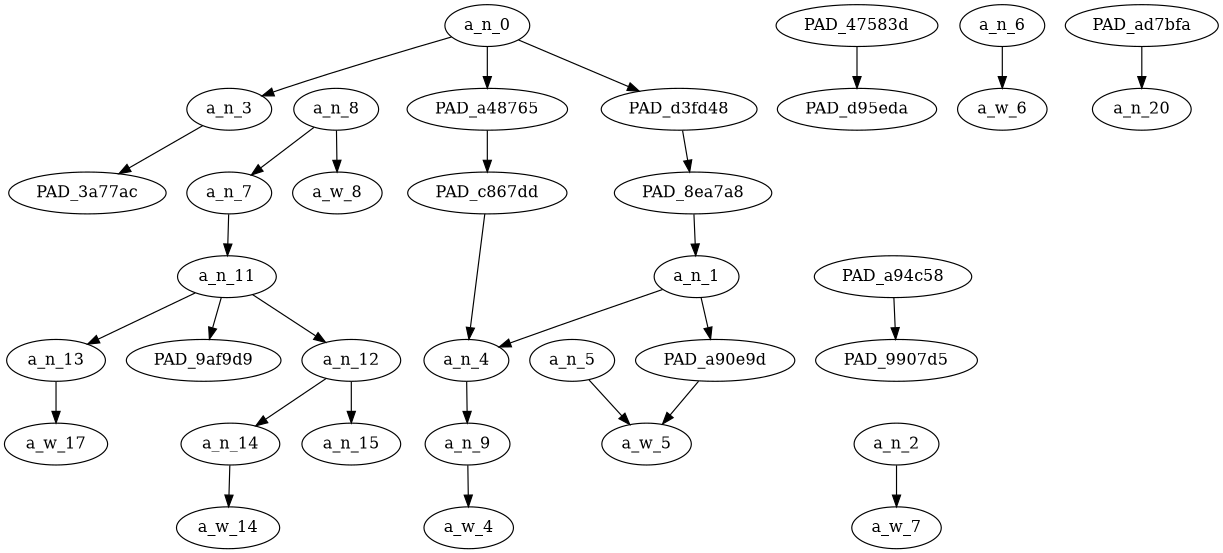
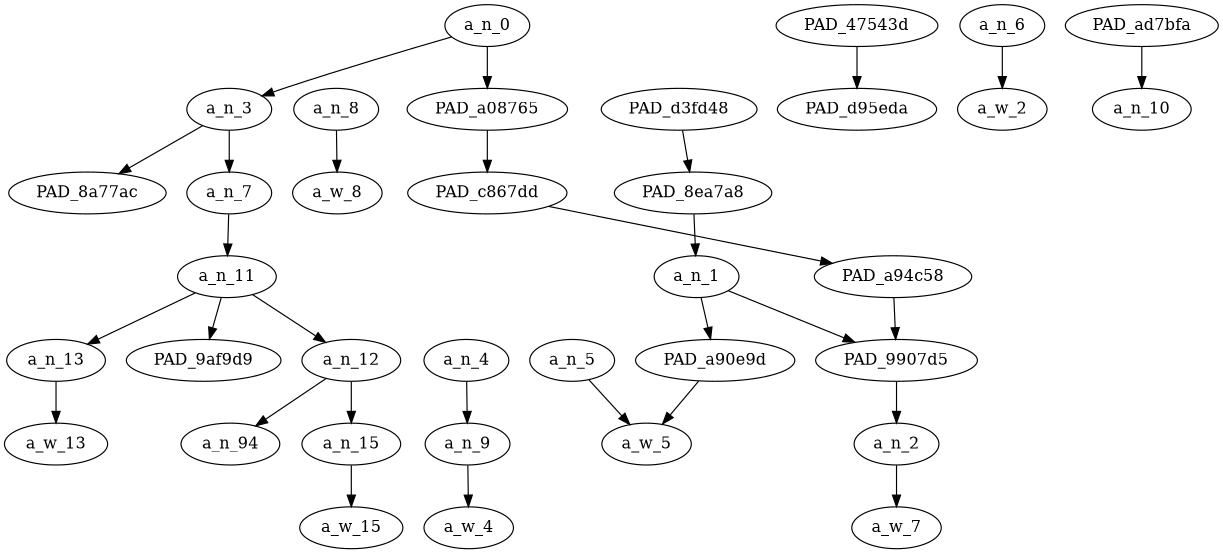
(857, 26) -> (857, 26)
(573, 63) -> none
(487, 109) -> (487, 109)
(1002, 109) -> (1002, 109)
(1142, 109) -> (1142, 109)
(287, 147) -> (229, 145)
(87, 193) -> (87, 193)
(478, 271) -> (685, 234)
(586, 316) -> (786, 314)
none -> (897, 397)
(56, 444) -> (56, 444)
(230, 444) -> (230, 444)
(228, 528) -> none
none -> (351, 528)
